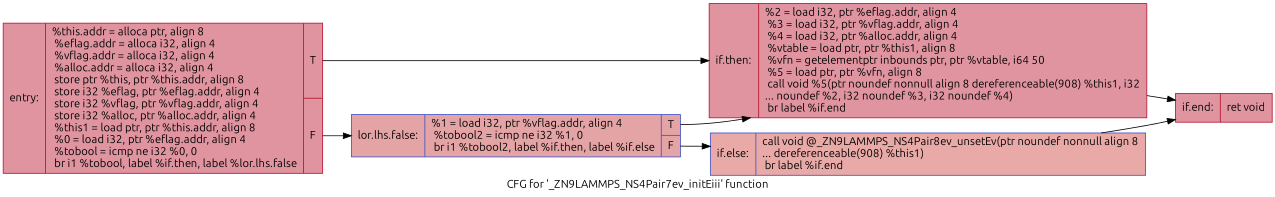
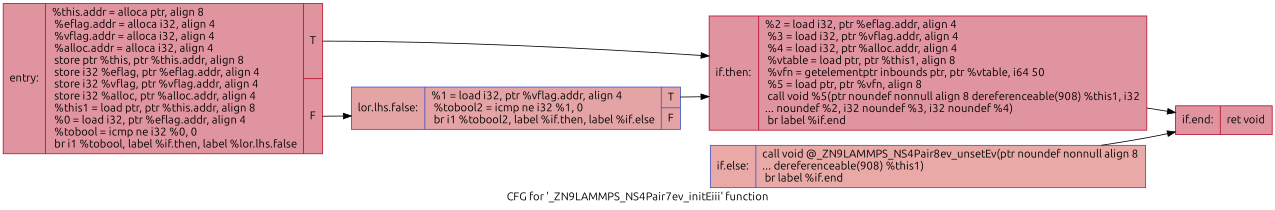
(691, 146) -> none
